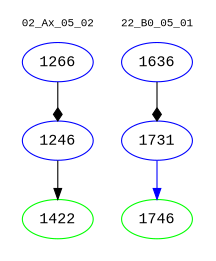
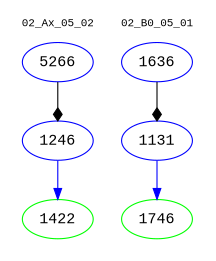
(158, 23) -> (158, 23)
(58, 62) -> (58, 62)
(157, 141) -> (157, 141)
(58, 175) -> (58, 175)
